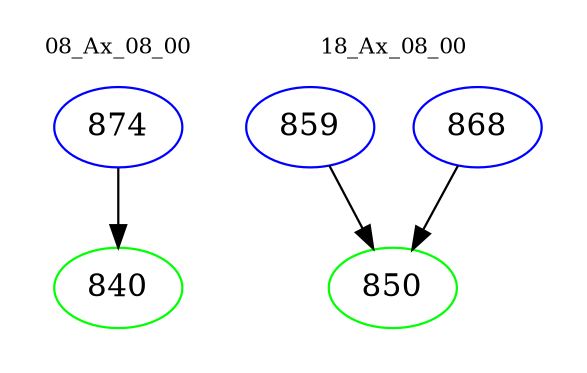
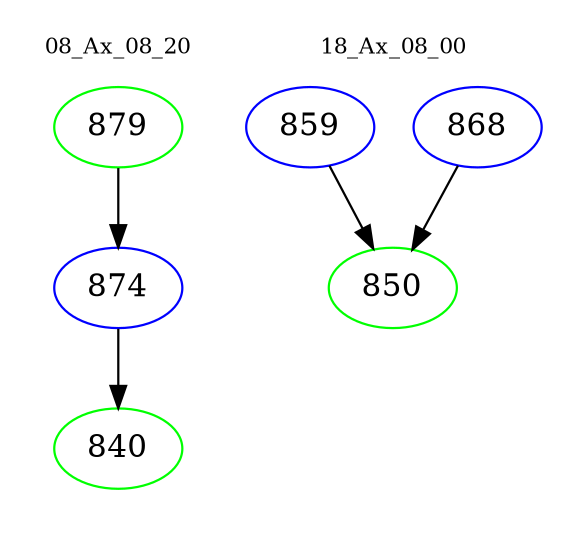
(118, 48) -> (118, 48)
none -> (118, 127)
